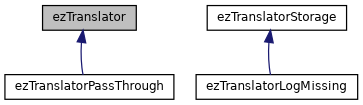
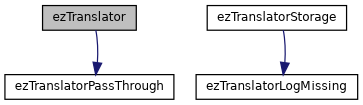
(81, 59) -> (98, 46)
(269, 59) -> (285, 46)
